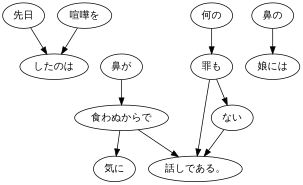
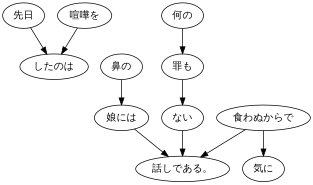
(122, 67) -> none
(204, 114) -> (149, 141)
